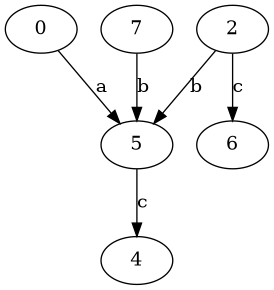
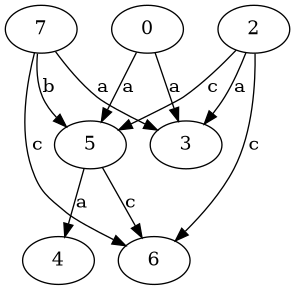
(197, 87) -> (213, 87)
none -> (186, 145)
none -> (31, 166)
none -> (119, 197)
(142, 203) -> (82, 203)
